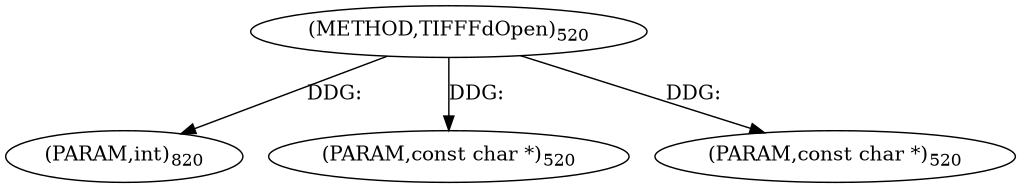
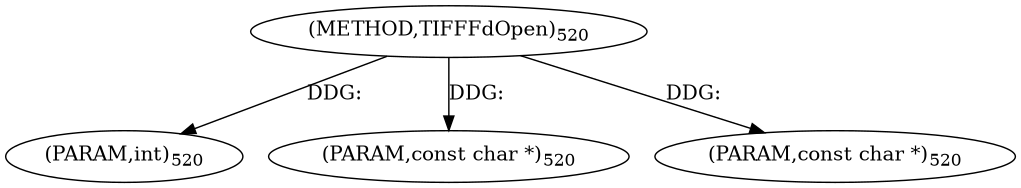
(187, 154) -> (187, 154)
